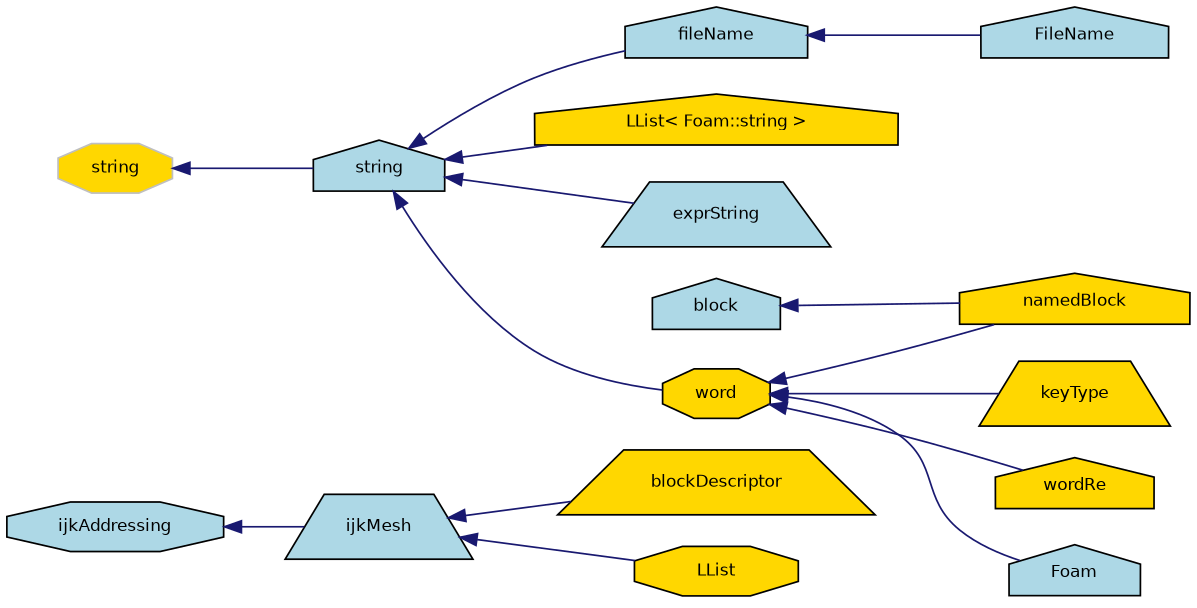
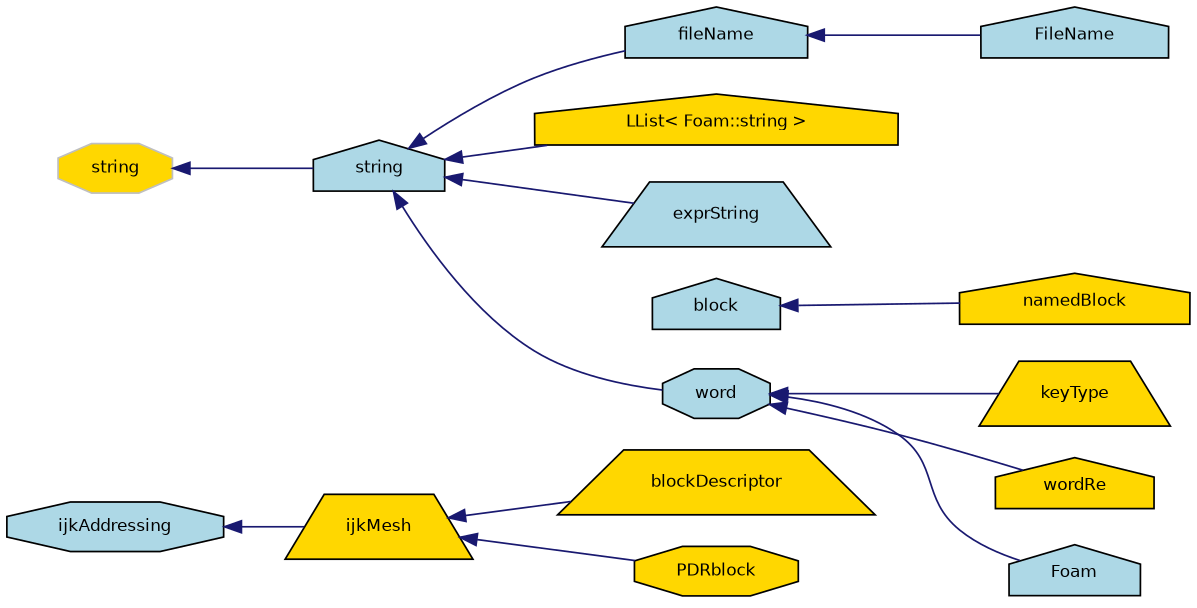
(890, 353) -> none
(716, 394) -> (716, 394)
(379, 527) -> (379, 527)
(716, 571) -> (716, 571)
